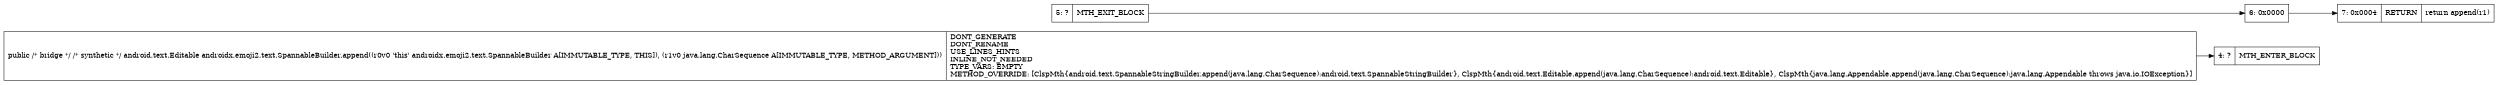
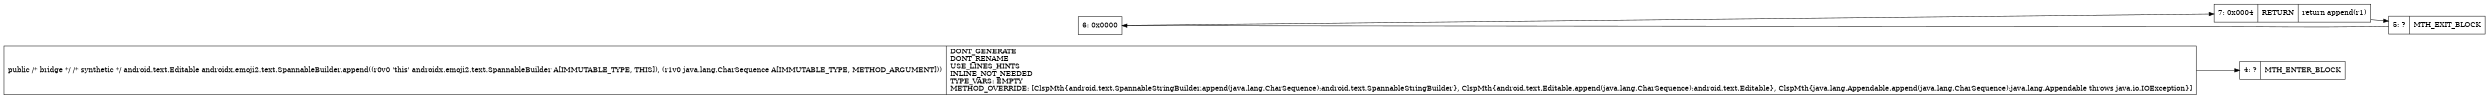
none -> (2377, 20)
